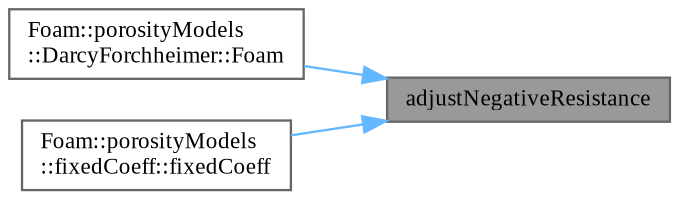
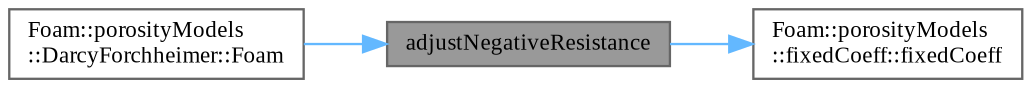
(327, 130) -> (699, 44)
